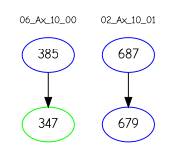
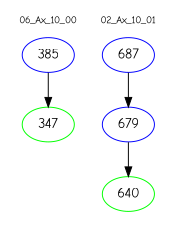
none -> (128, 194)
